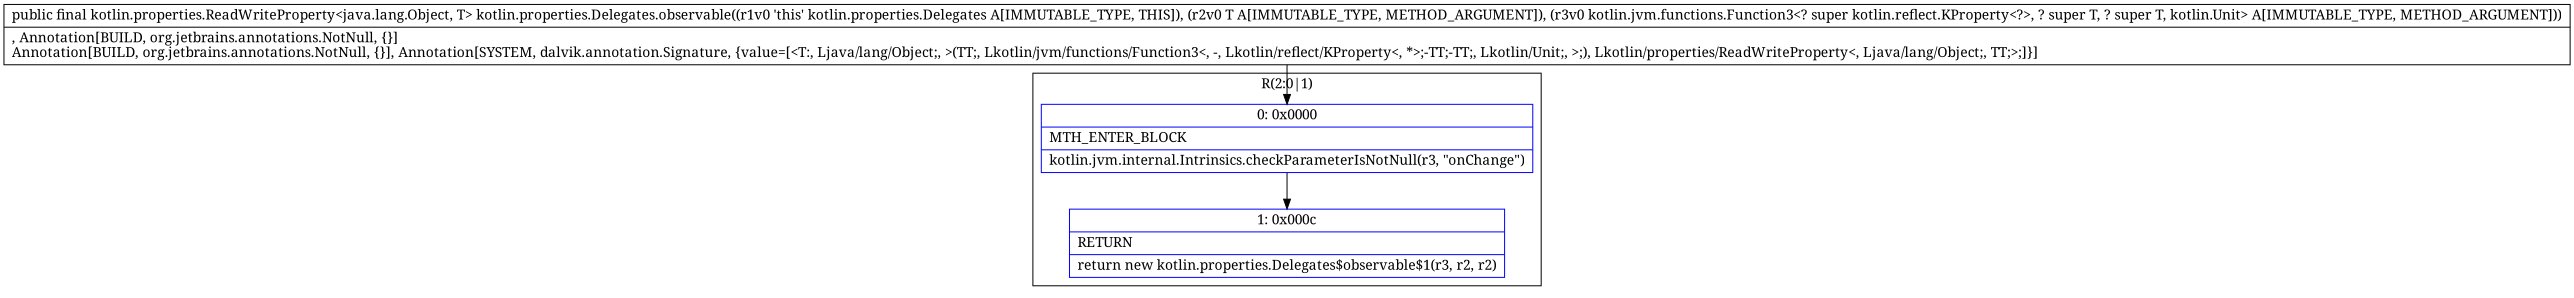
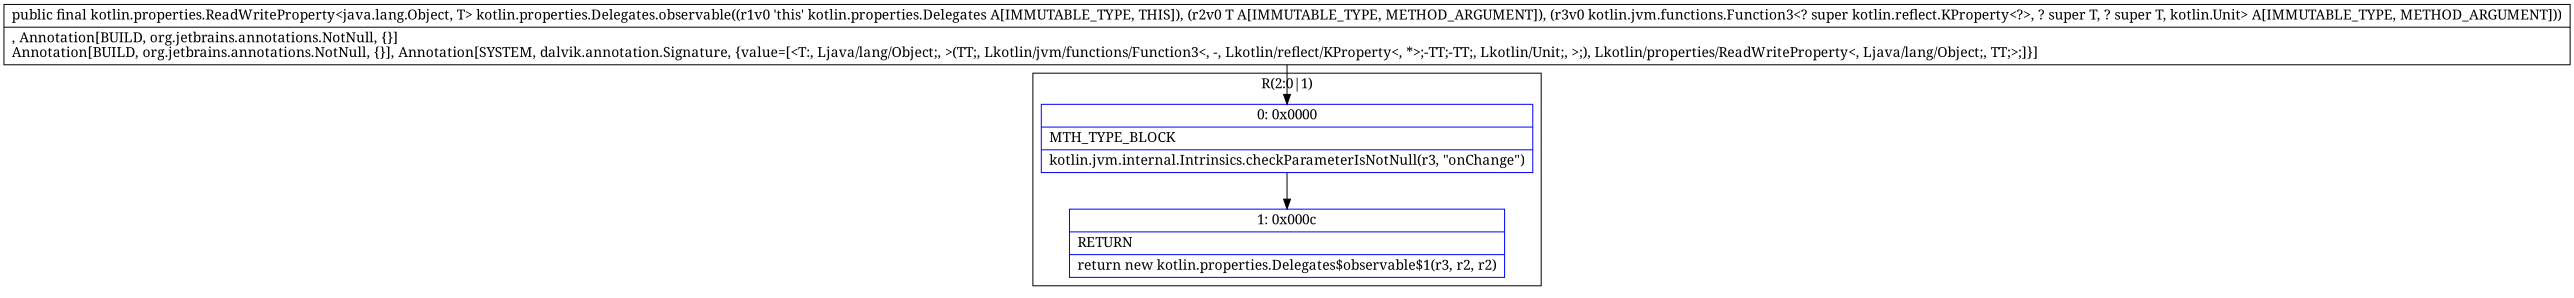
(1118, 138) -> (1112, 138)
